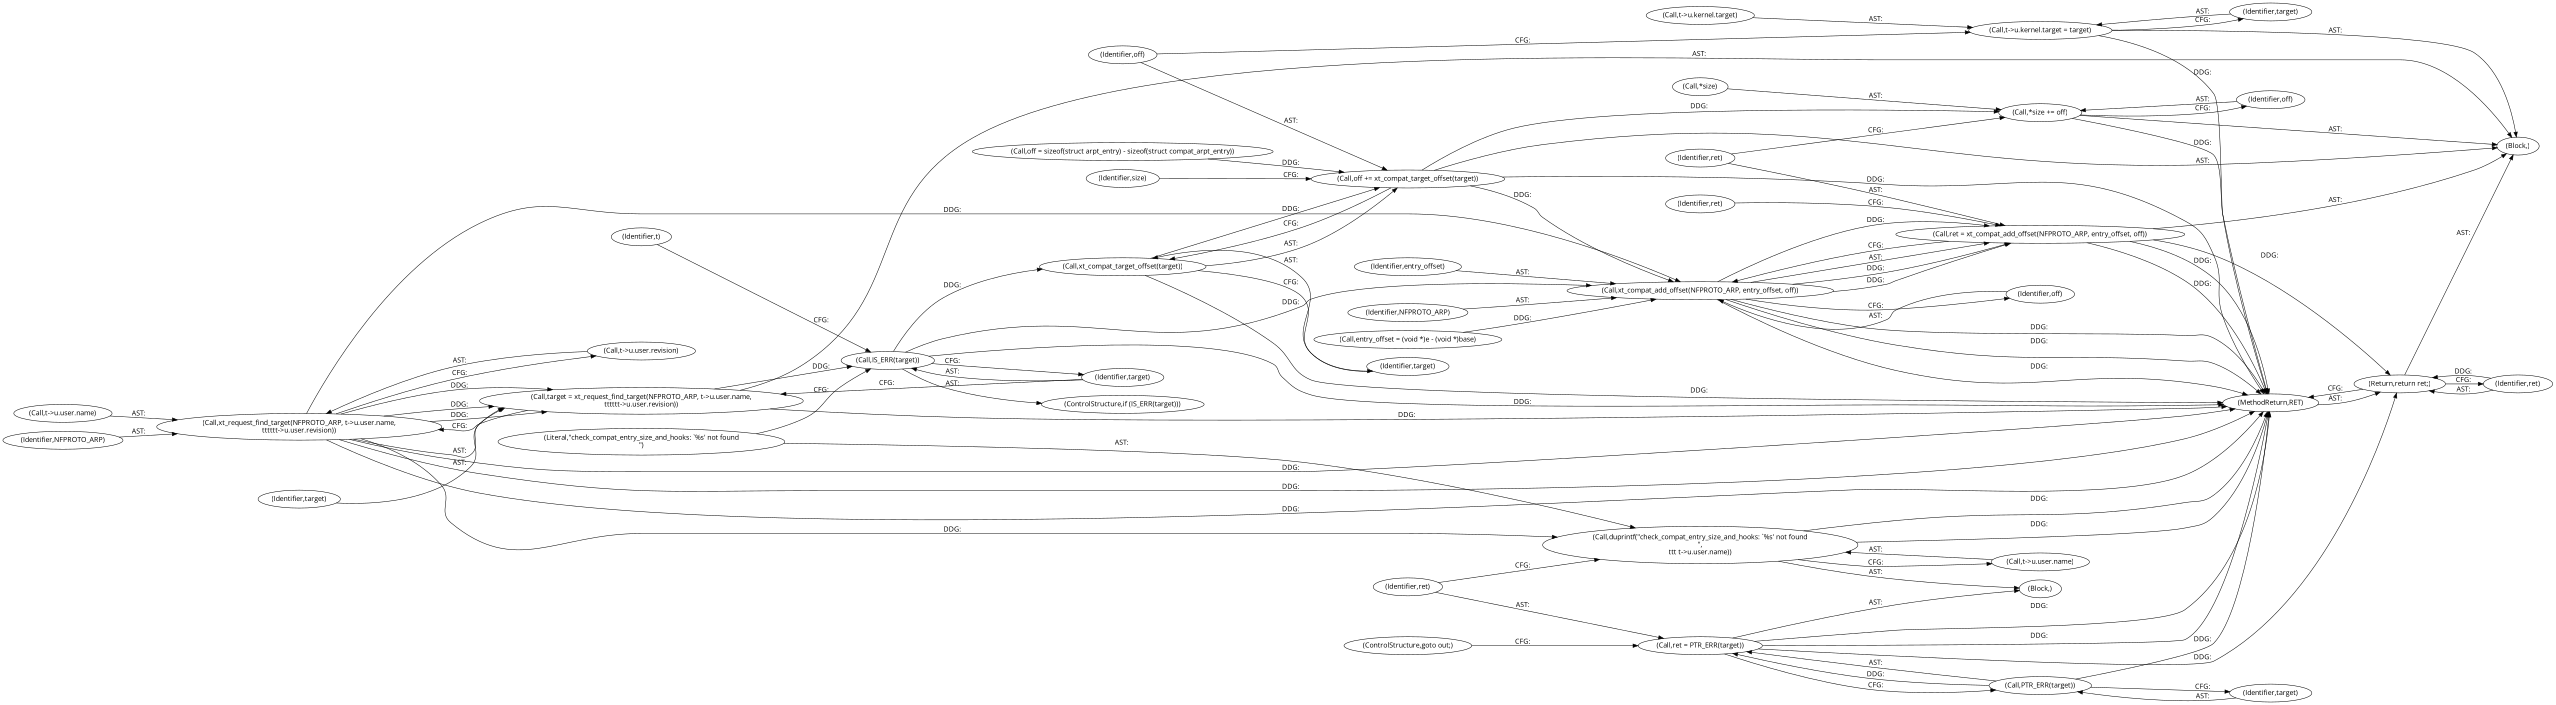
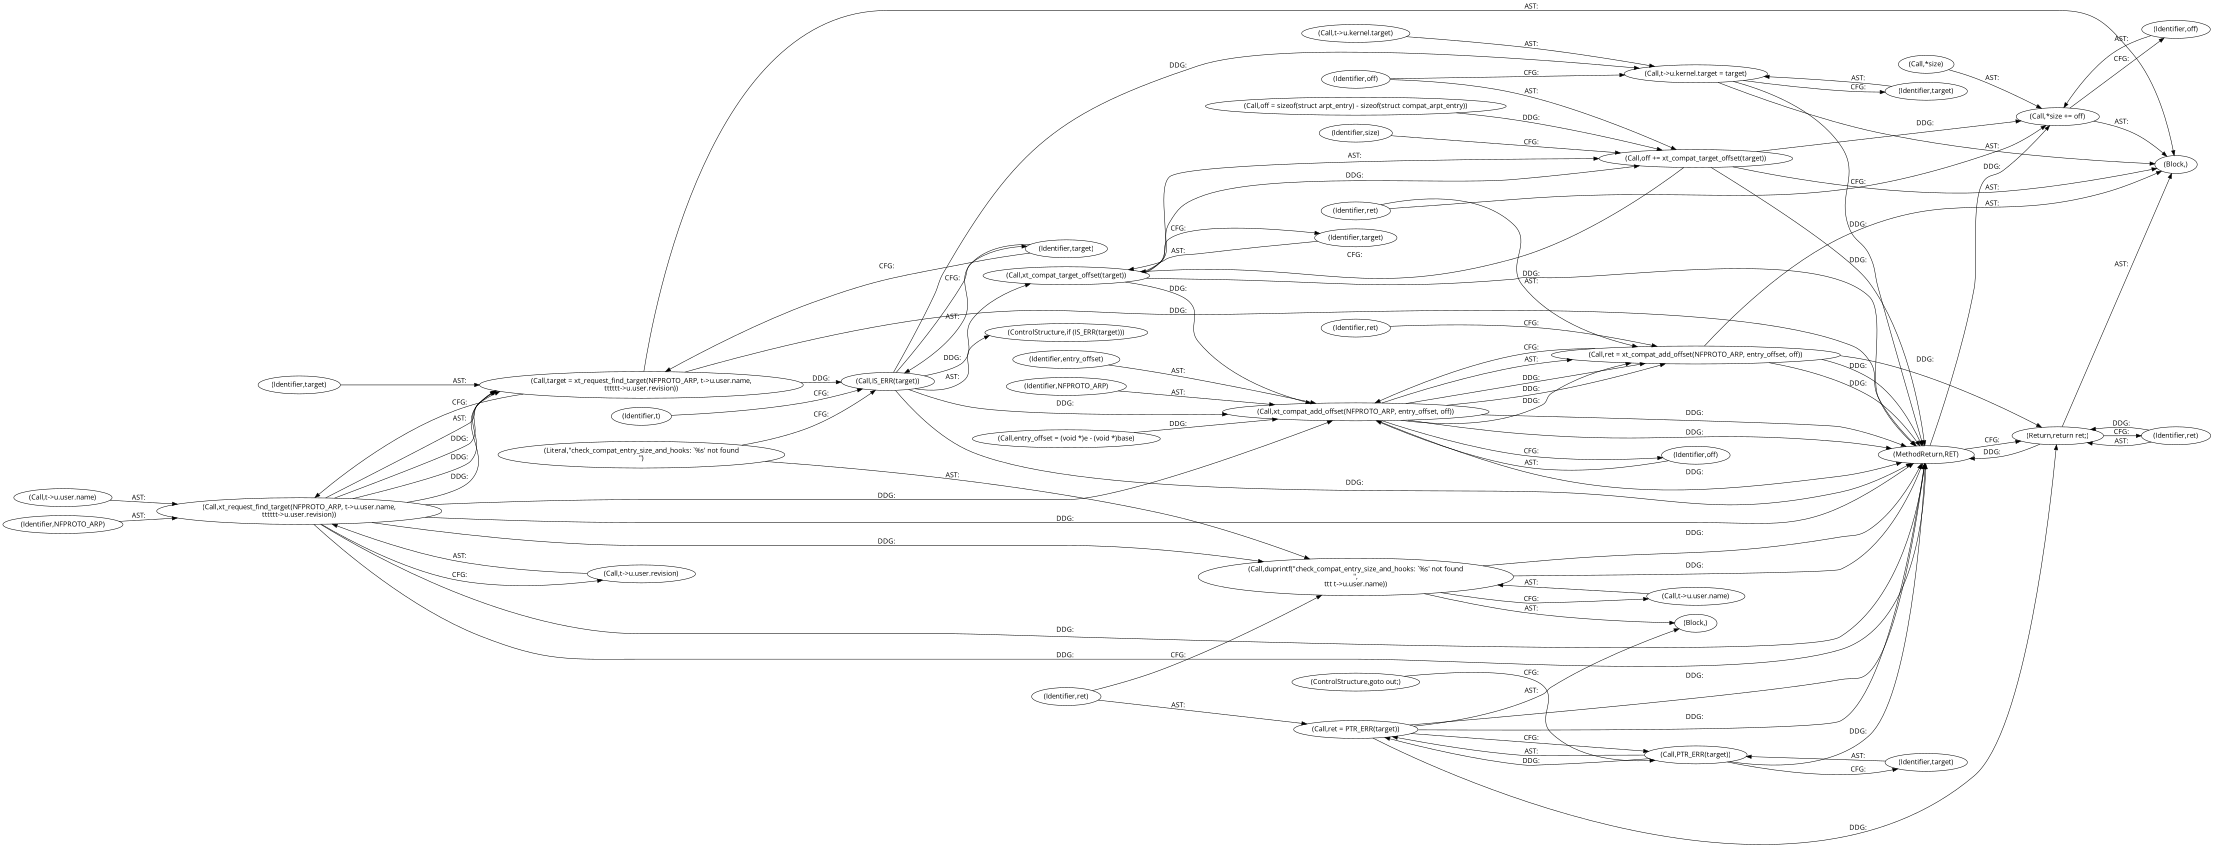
none -> (1192, 68)
(2212, 154) -> (1975, 275)
(1568, 234) -> (1204, 347)
(2336, 389) -> (1993, 453)
(2336, 399) -> (1993, 441)
(1552, 646) -> (1543, 686)
